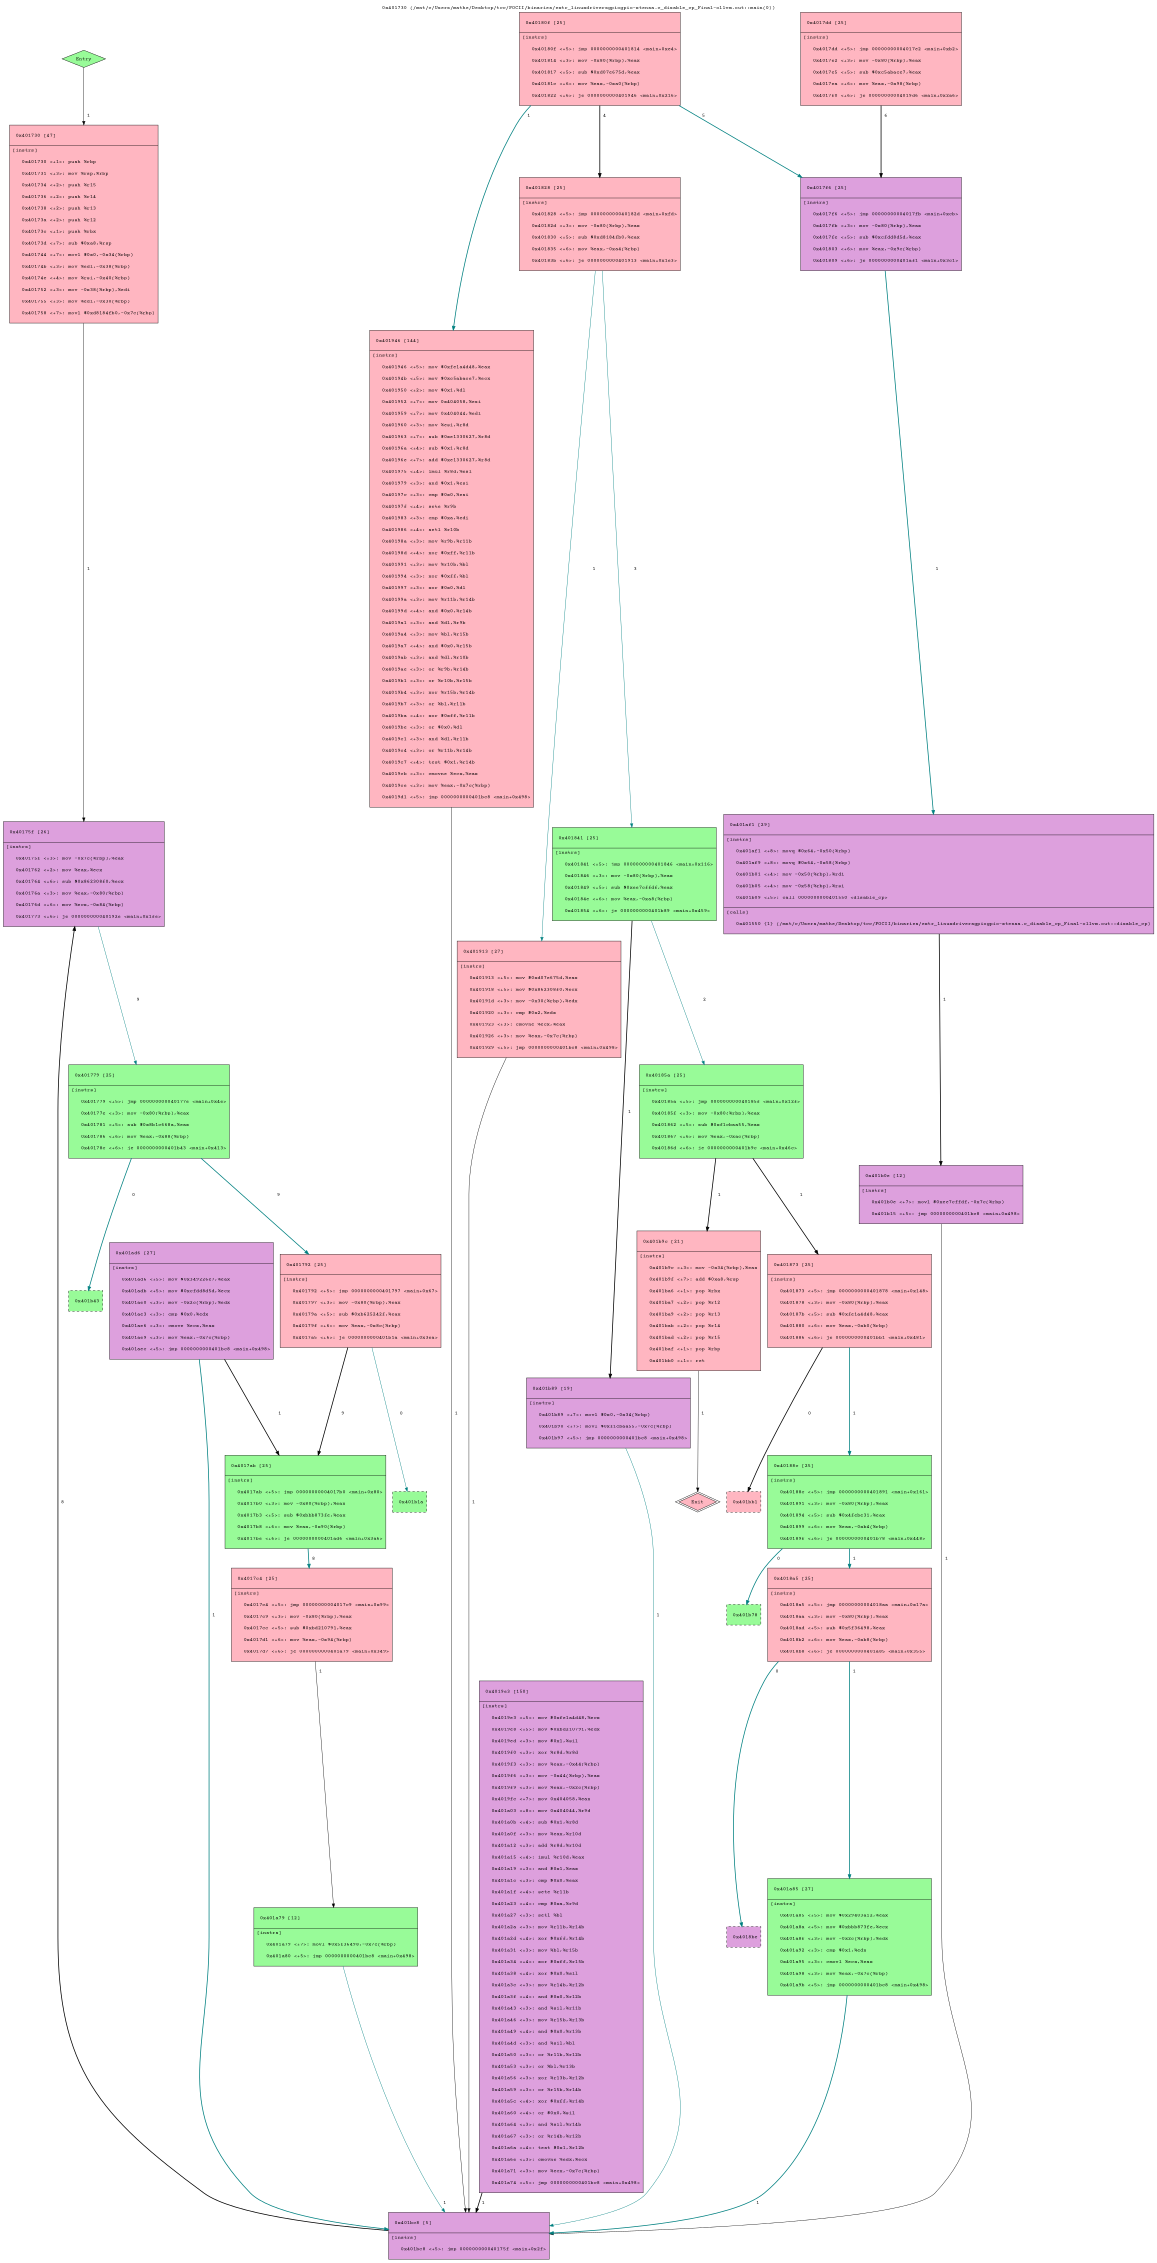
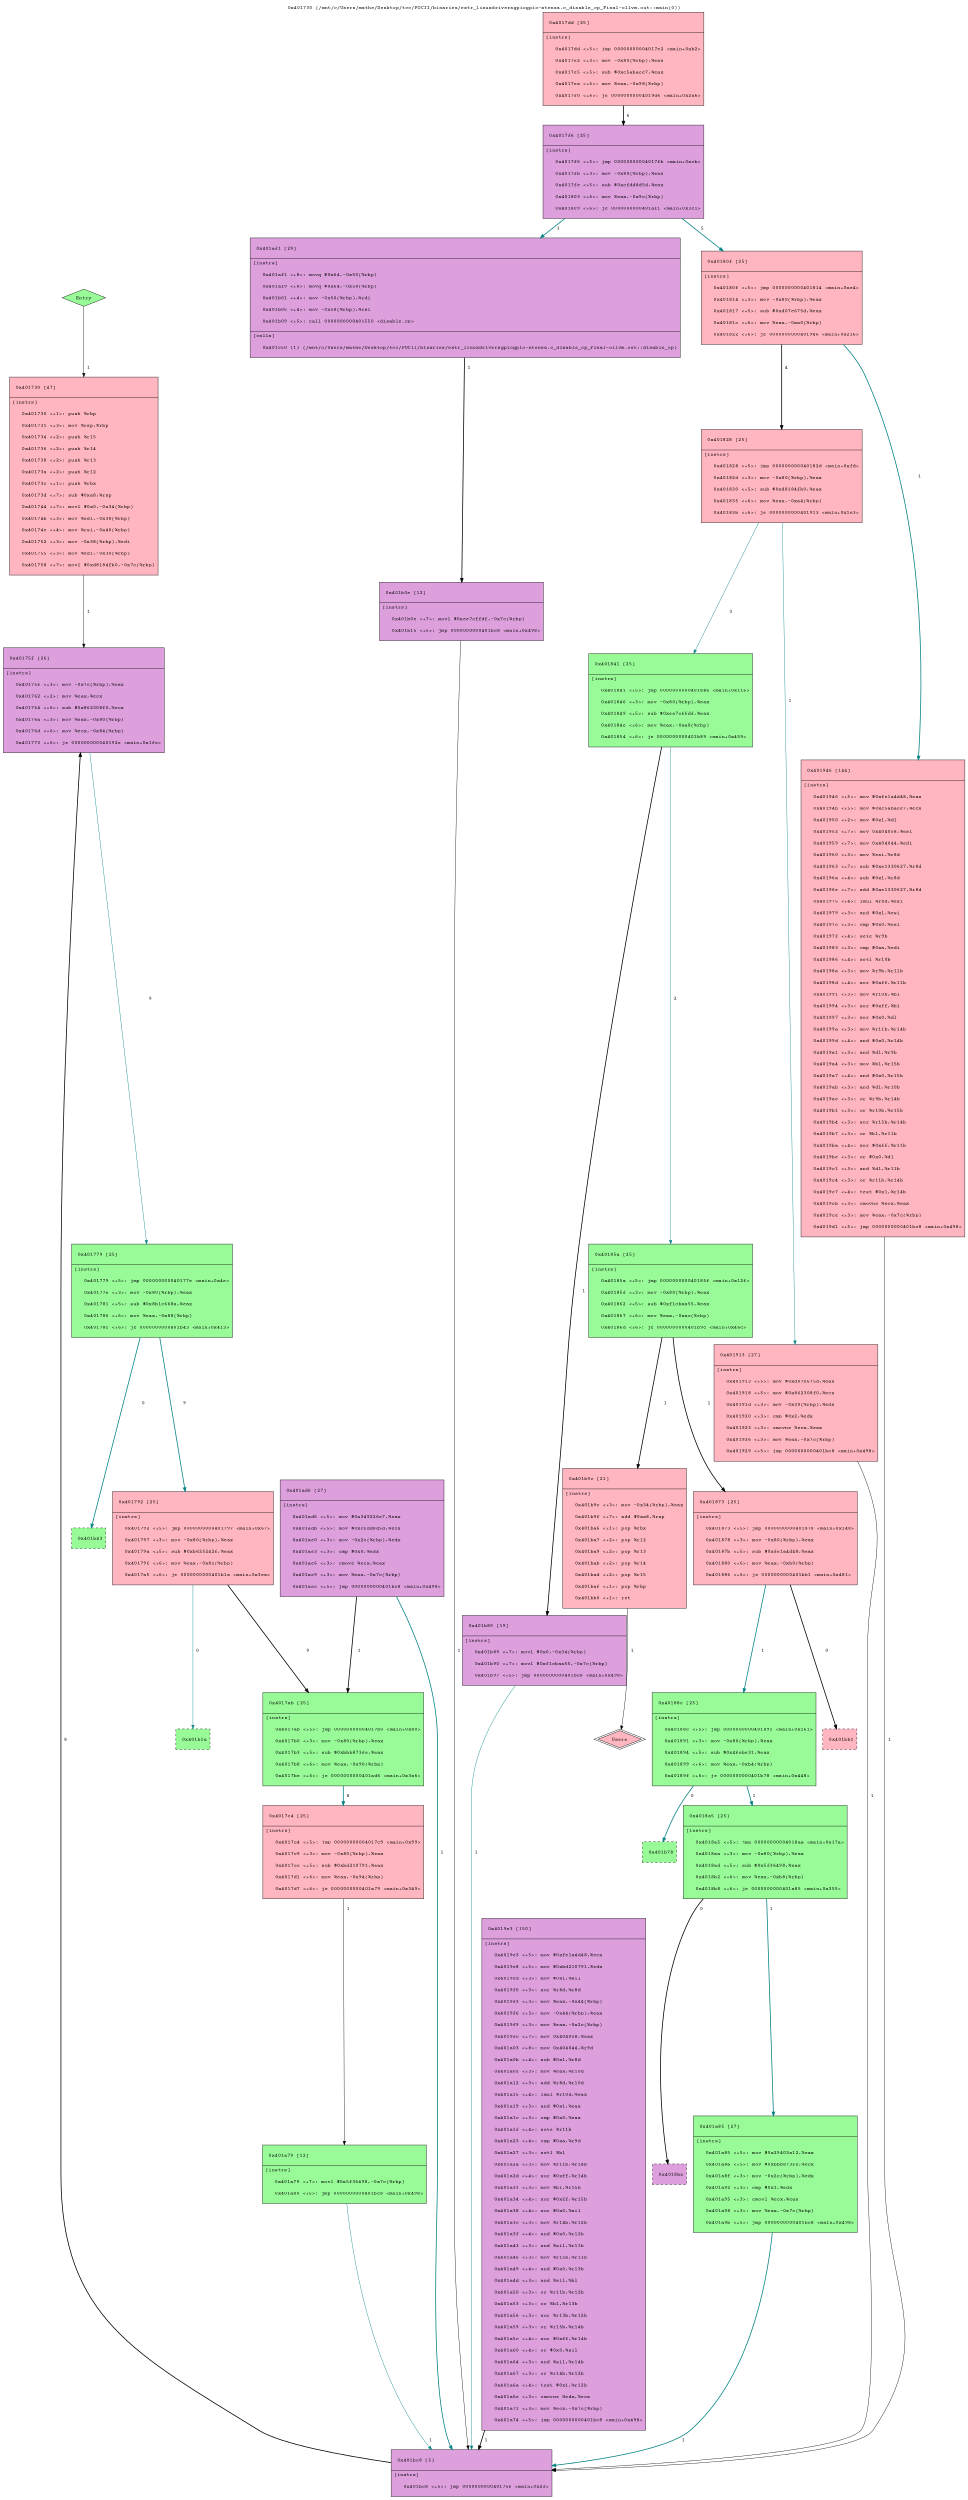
(739, 141) -> (701, 234)
(698, 1502) -> (620, 1739)
(850, 1615) -> (765, 1852)
(735, 1788) -> (663, 2026)
